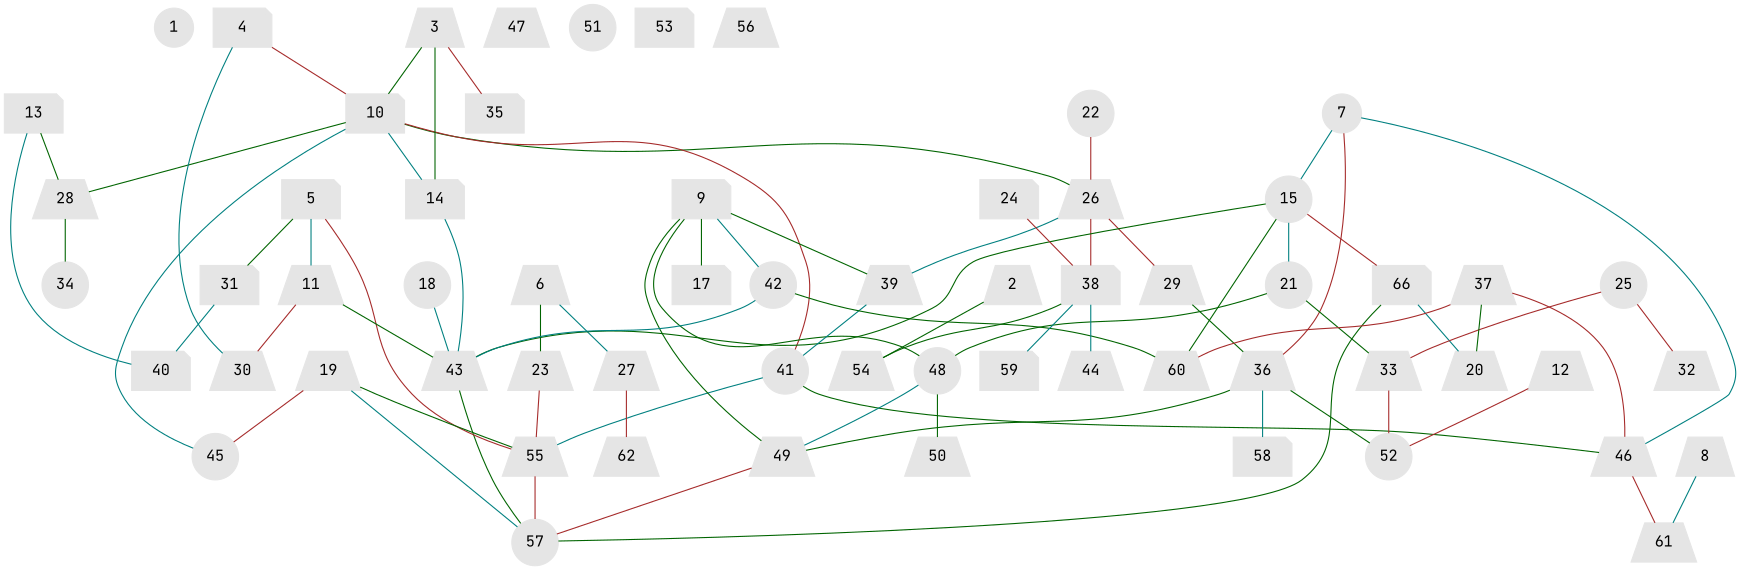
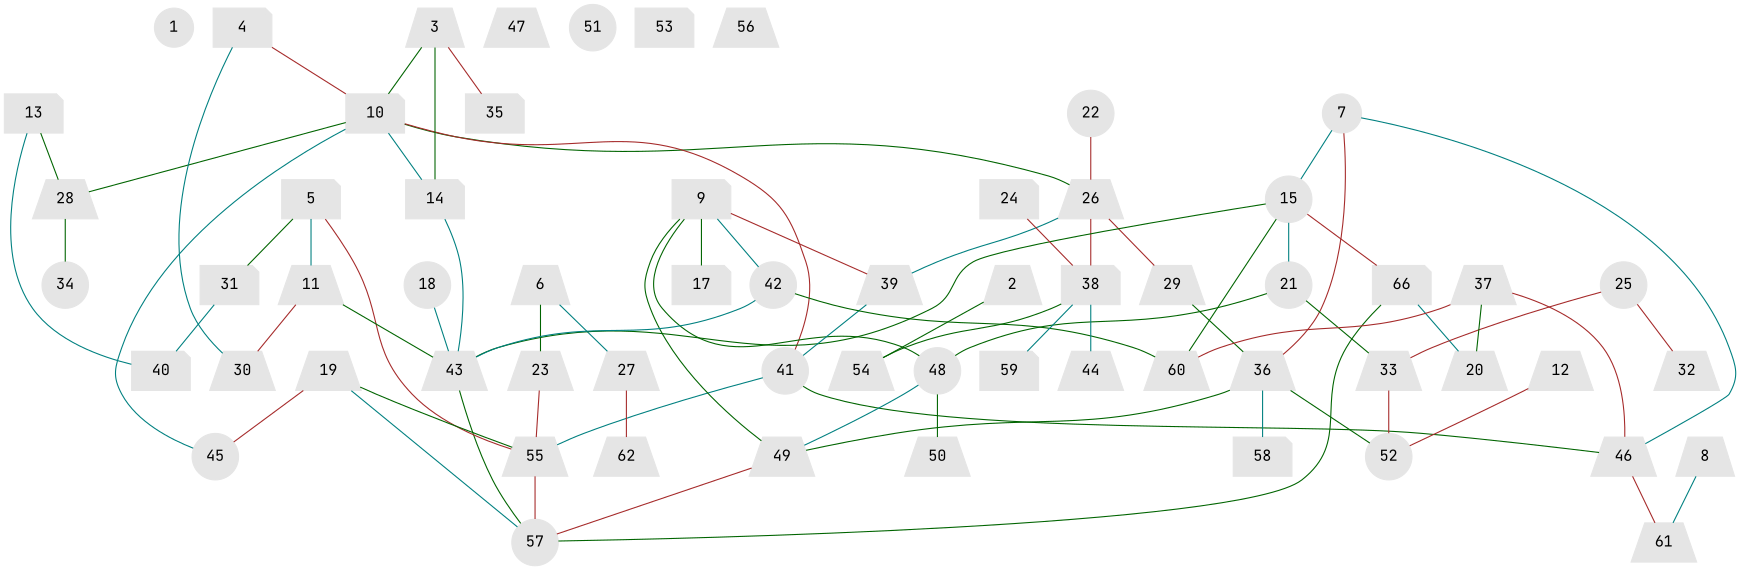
(789, 239) -> (789, 239)
